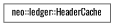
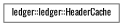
(57, 13) -> (62, 13)
